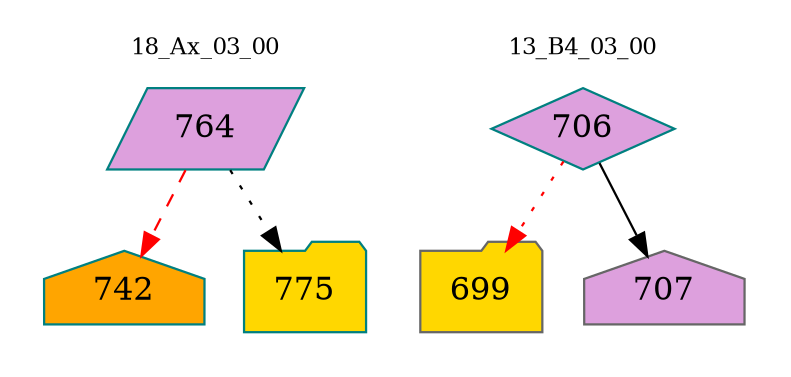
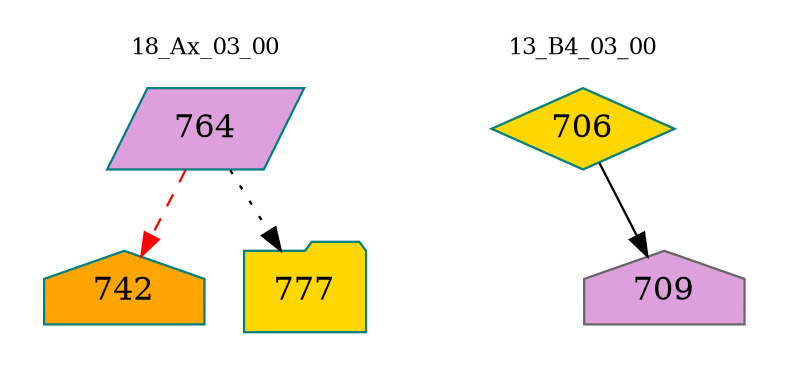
(583, 129) -> (583, 129)
(305, 292) -> (305, 292)
(481, 292) -> none
(664, 292) -> (664, 292)
